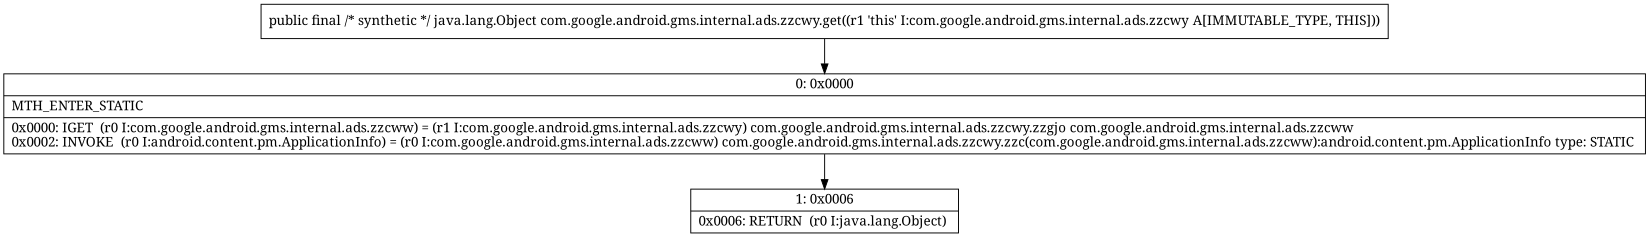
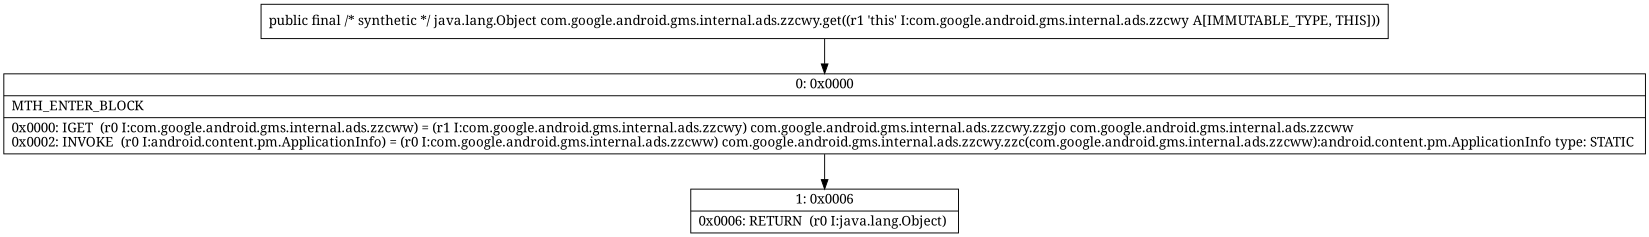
(78, 106) -> (78, 106)
